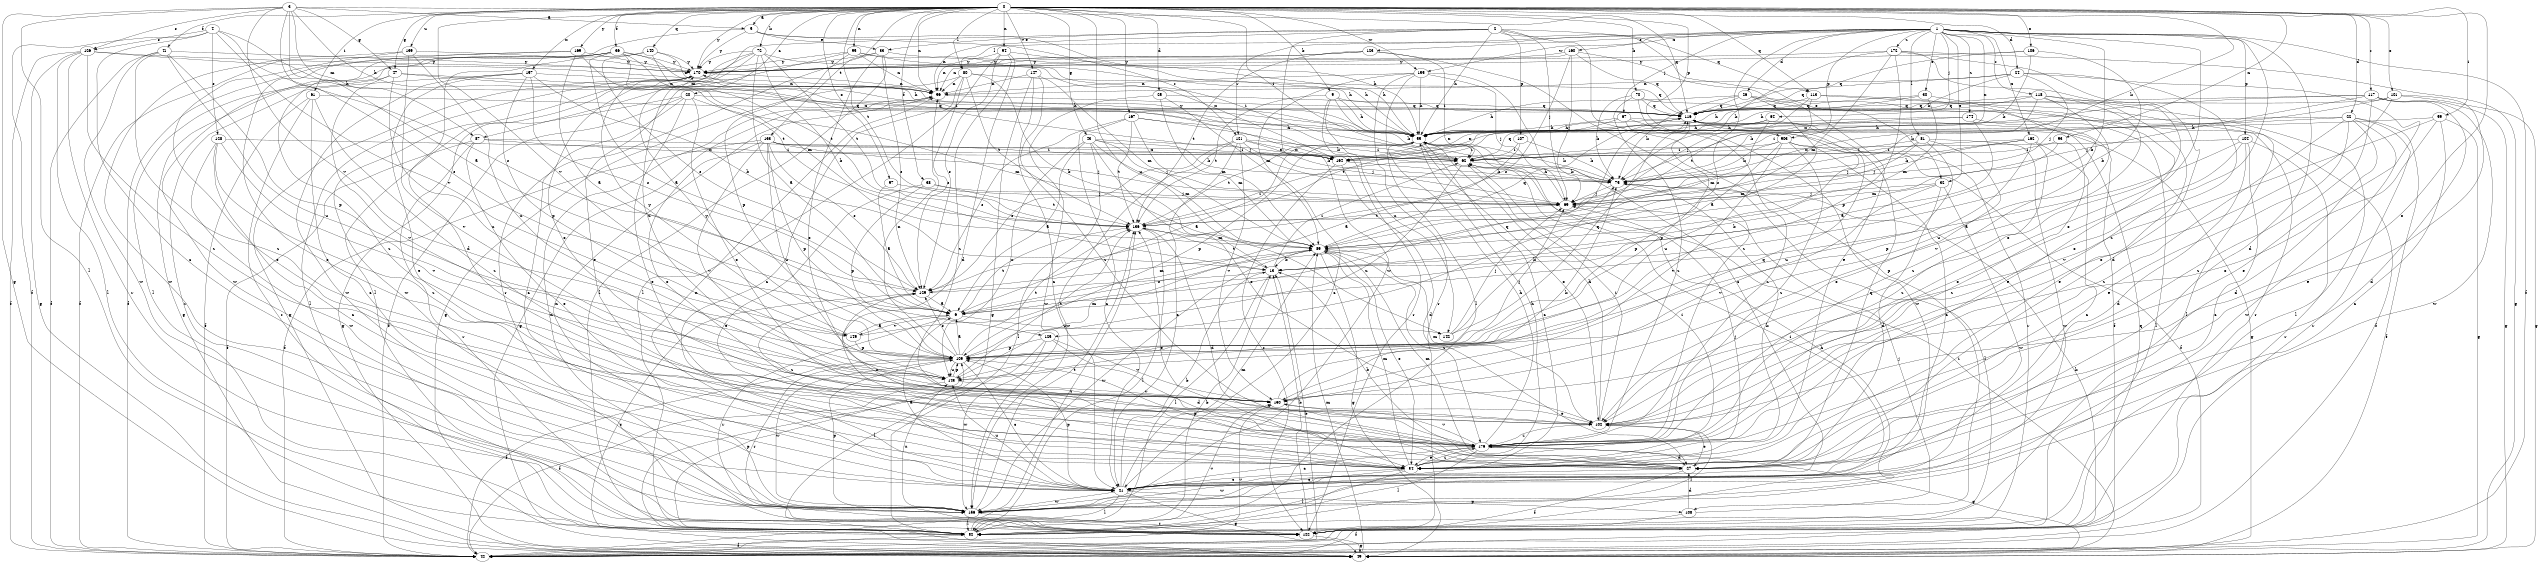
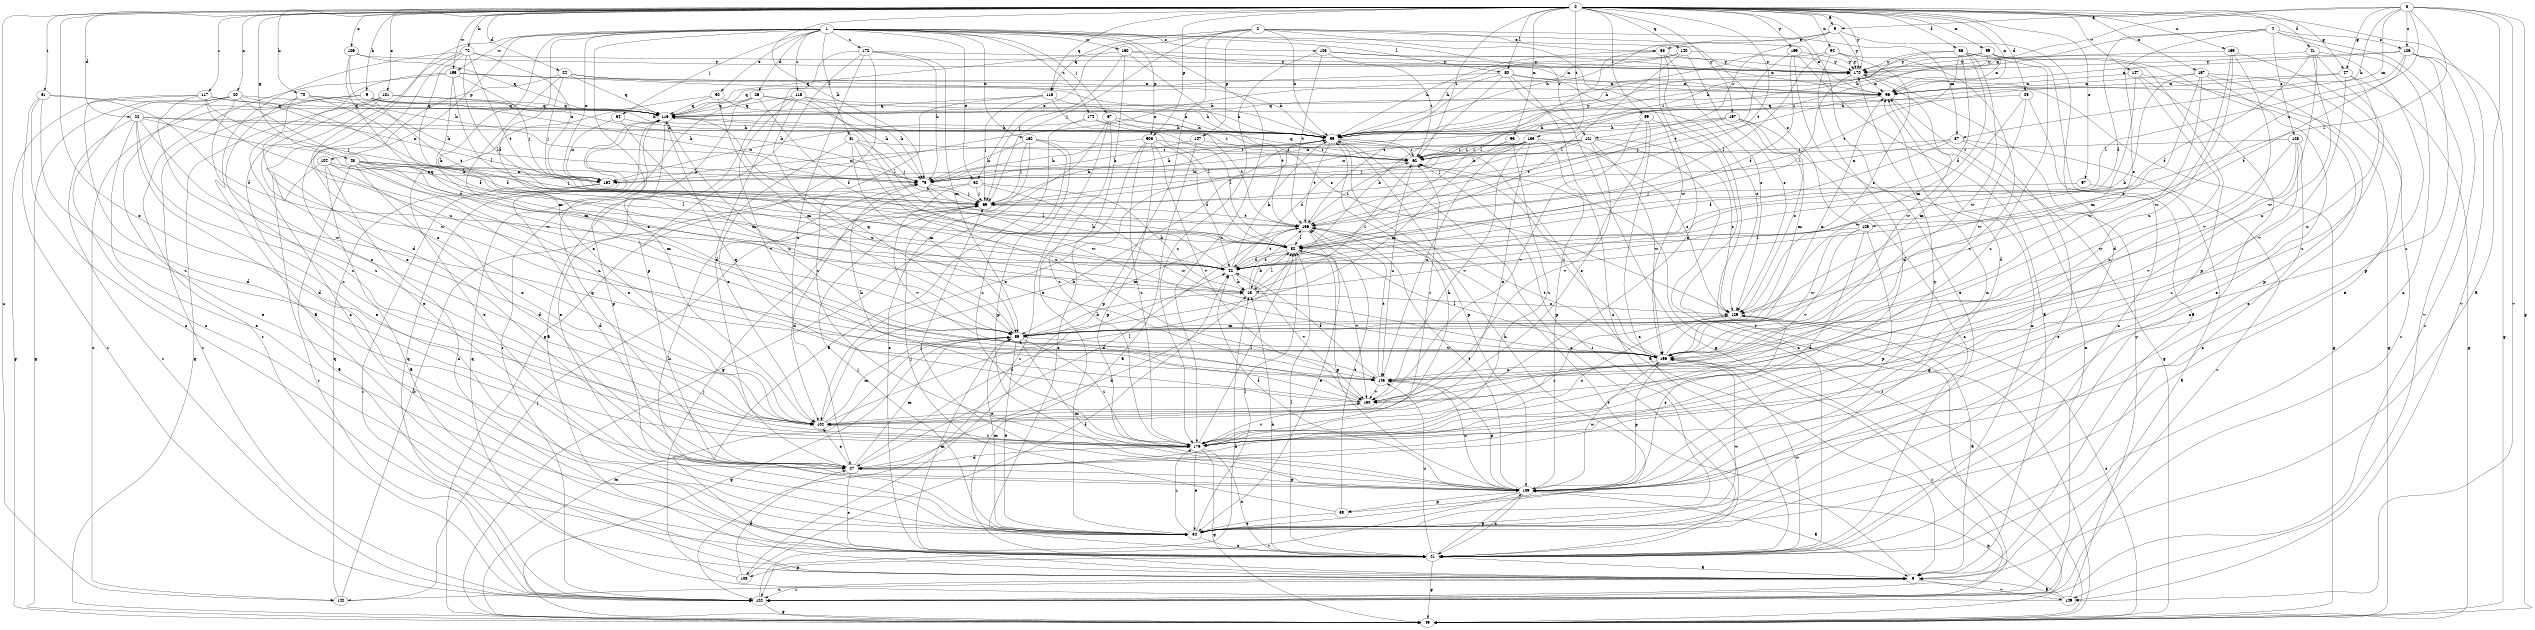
(2103, 161) -> (432, 172)
(1471, 172) -> none
(853, 282) -> (1435, 500)
(1112, 398) -> (1300, 237)
